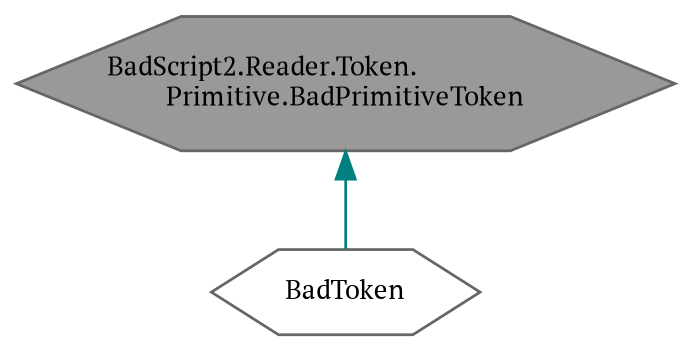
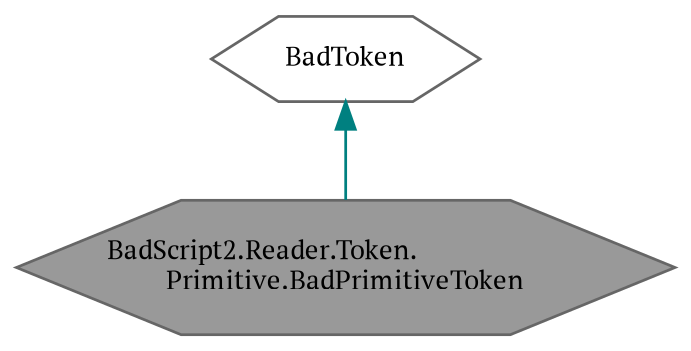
(346, 214) -> (346, 165)
